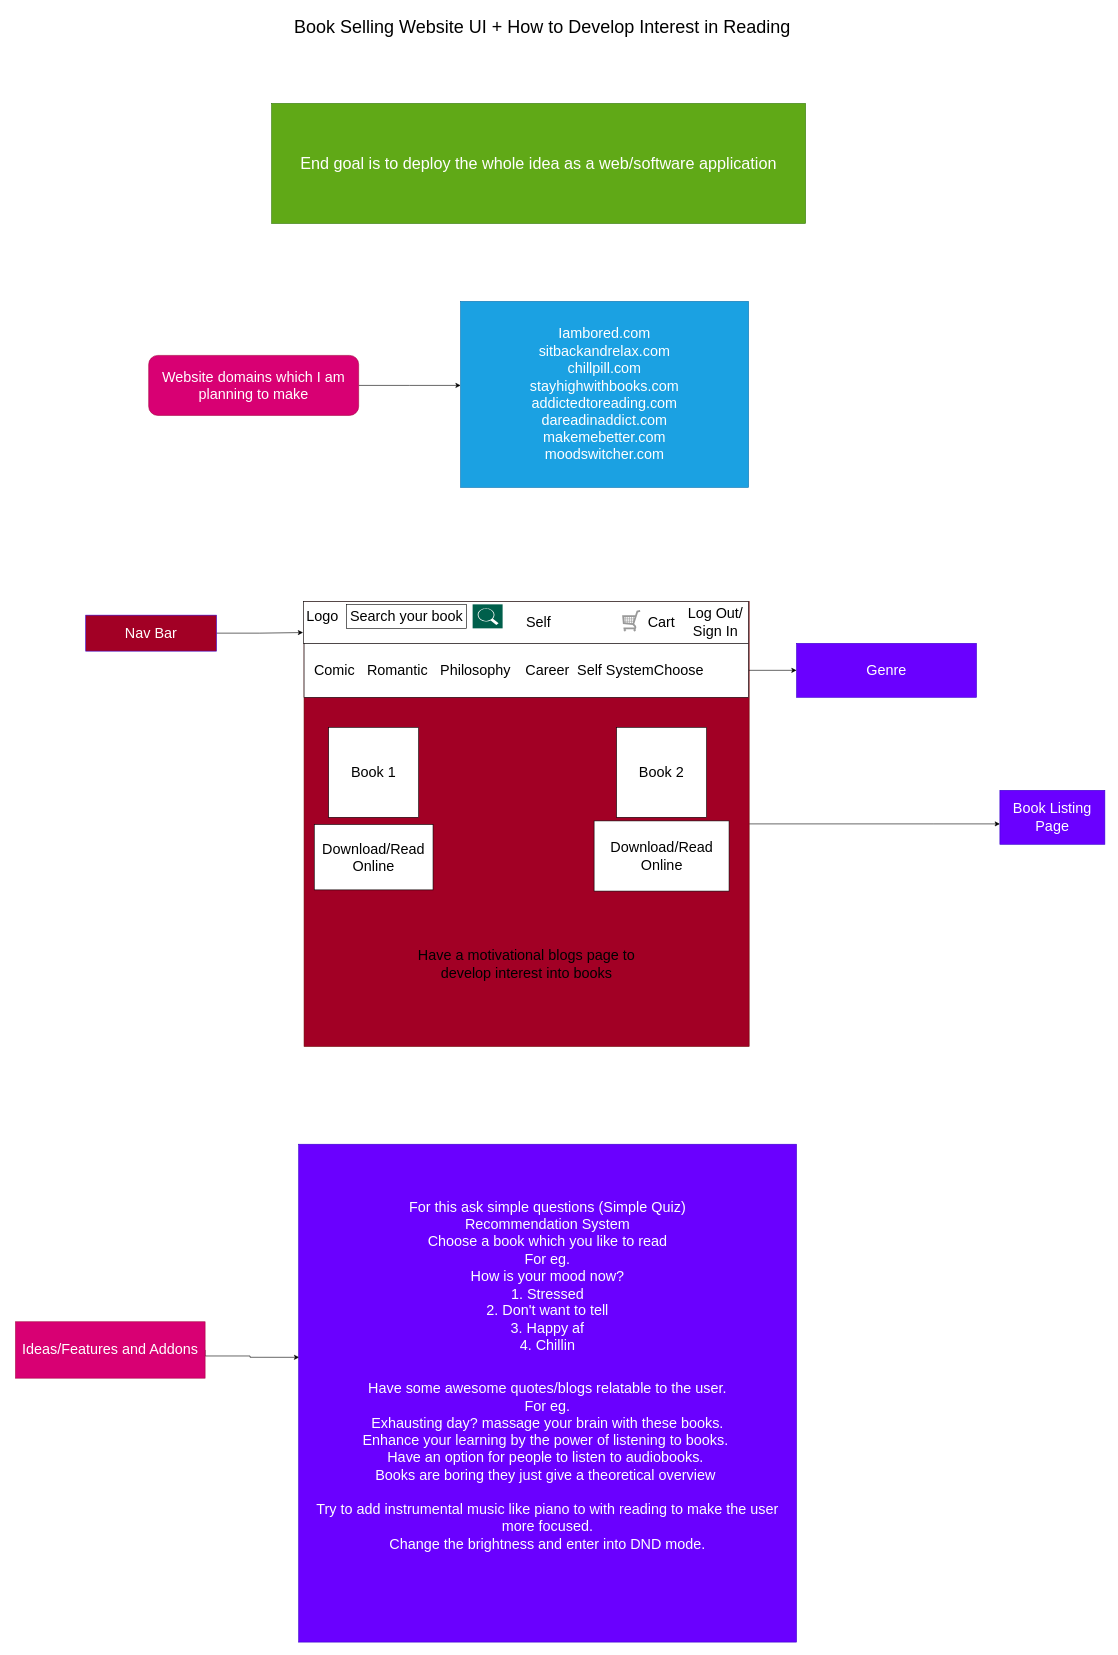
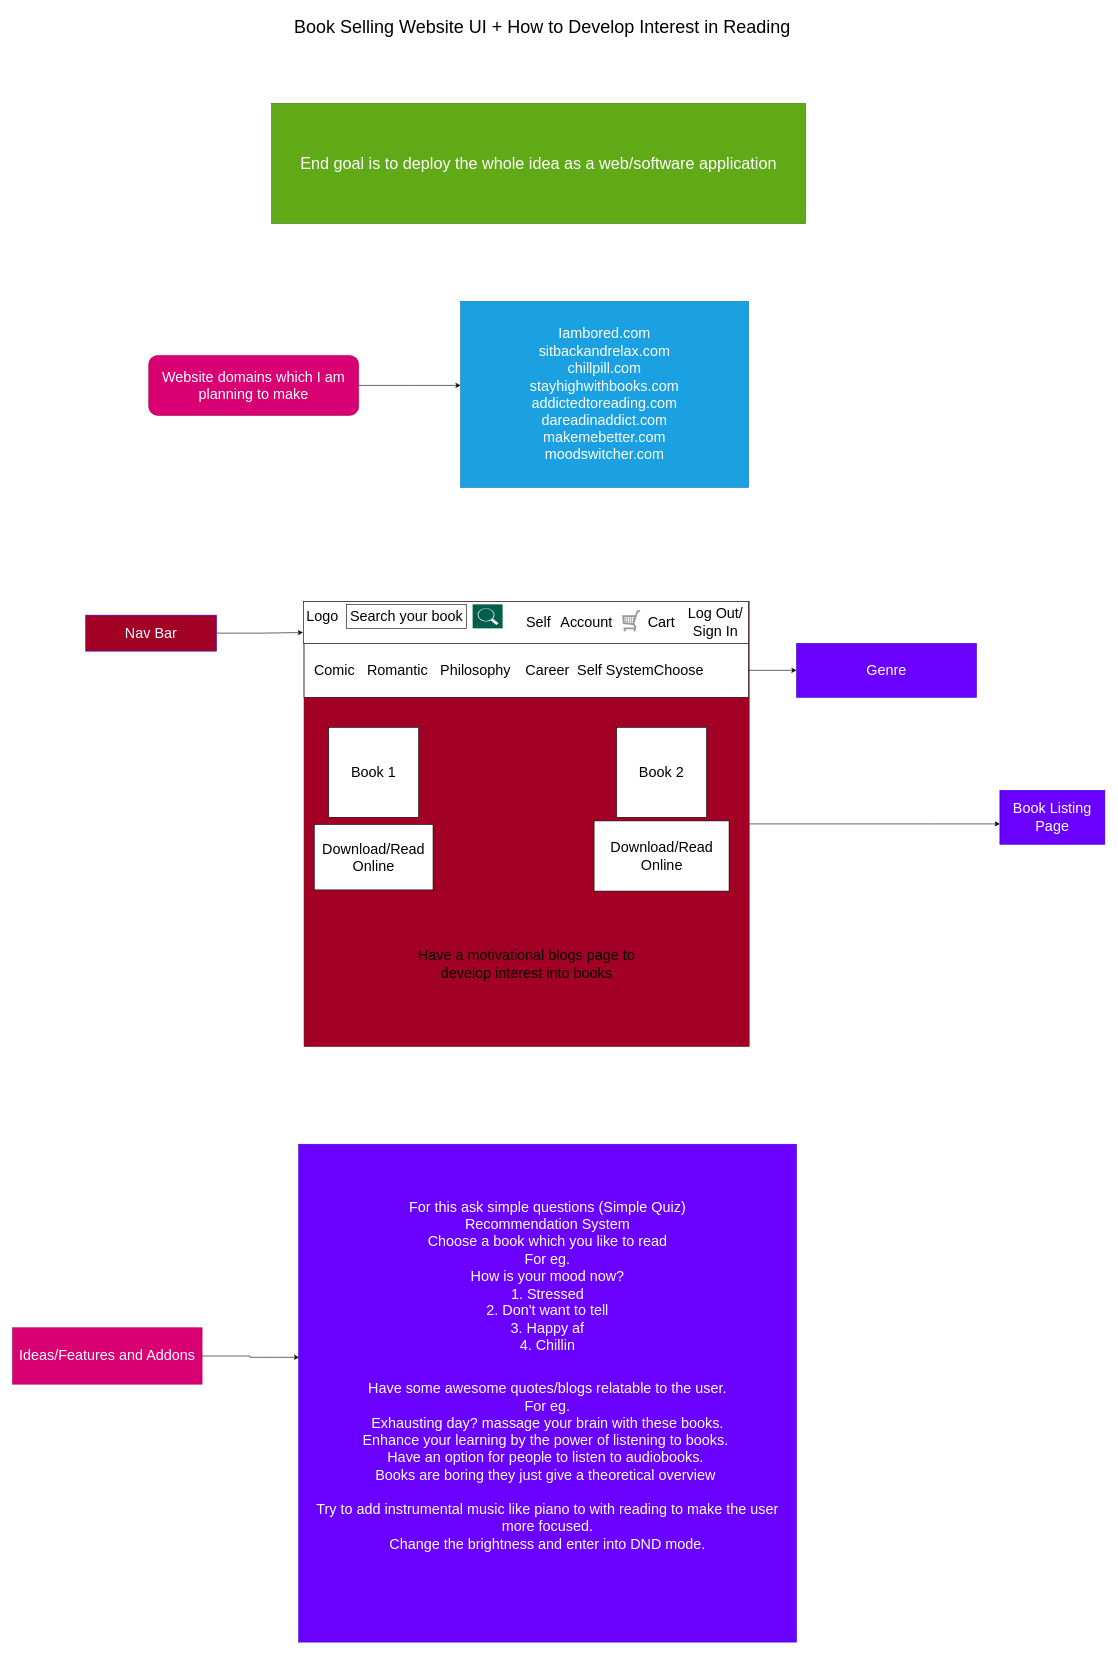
none -> (587, 623)
(110, 1350) -> (107, 1356)
